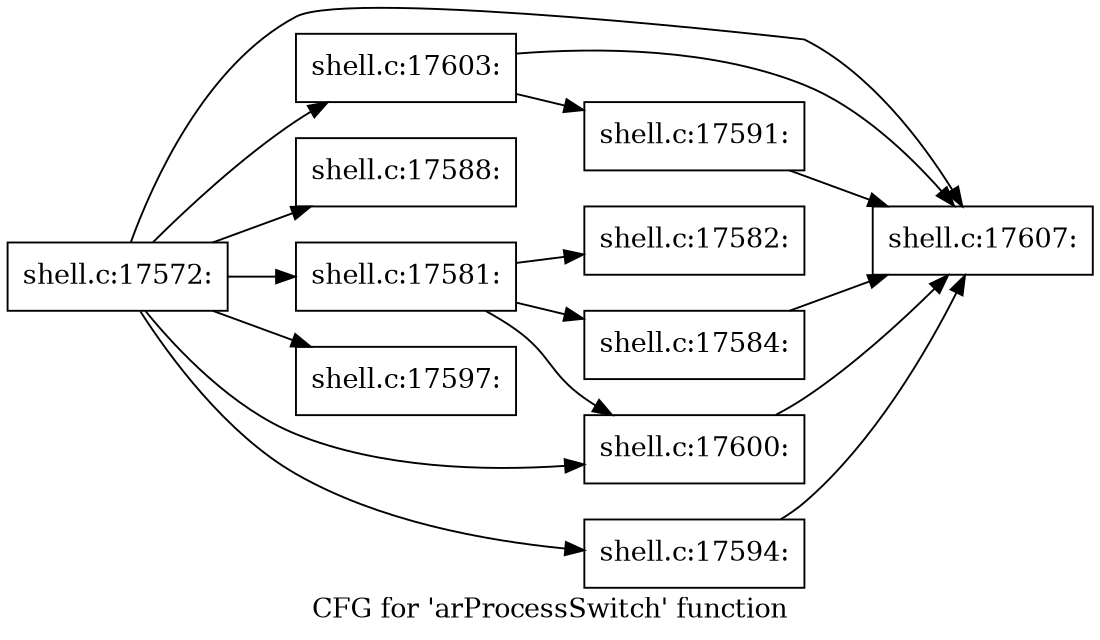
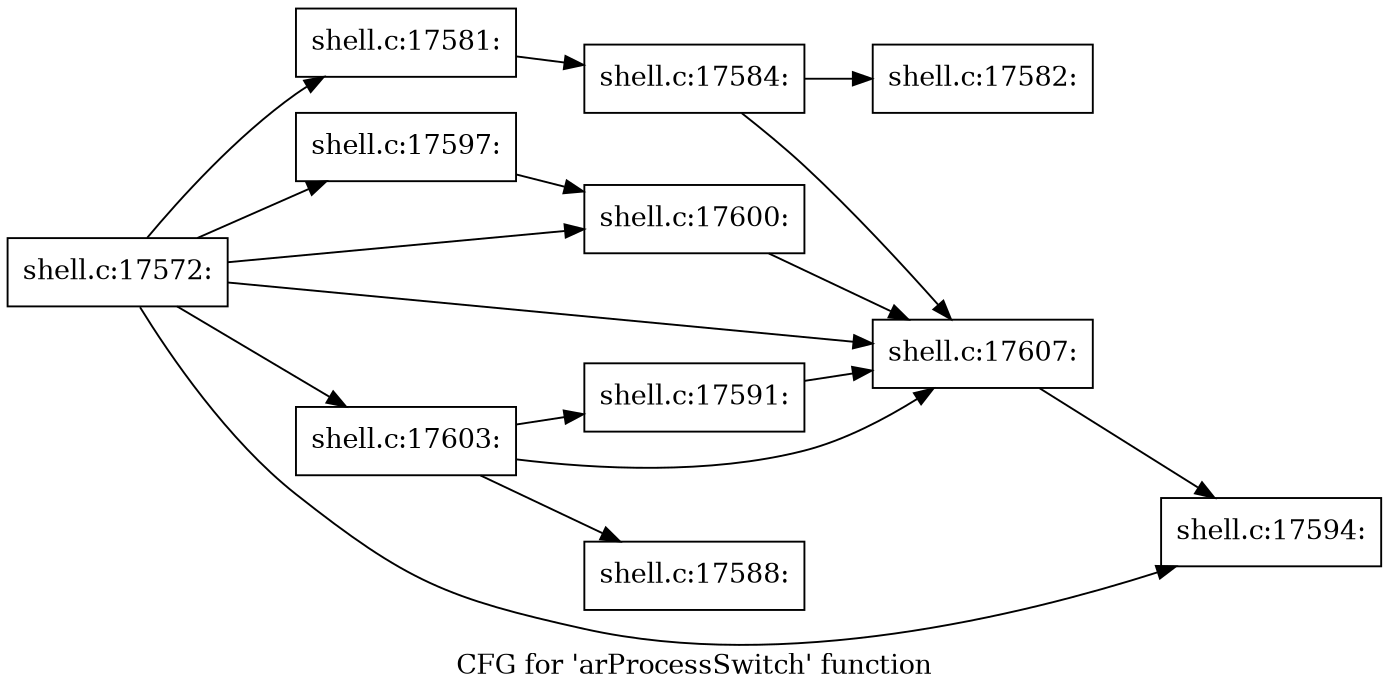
(253, 228) -> (541, 504)
(540, 260) -> (829, 79)
(543, 355) -> (540, 181)
(881, 417) -> (1119, 438)
